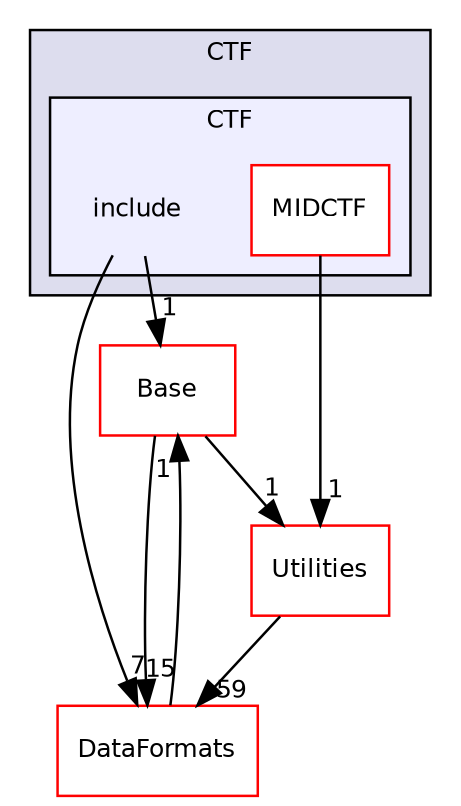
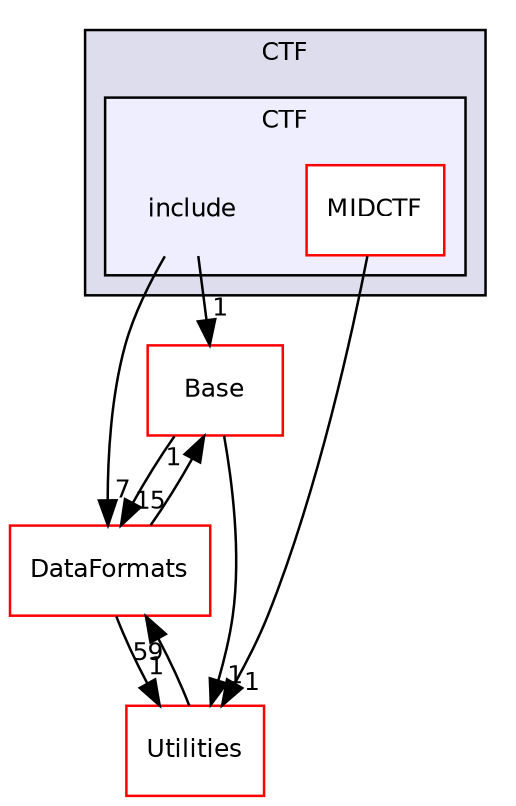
none -> (131, 650)
